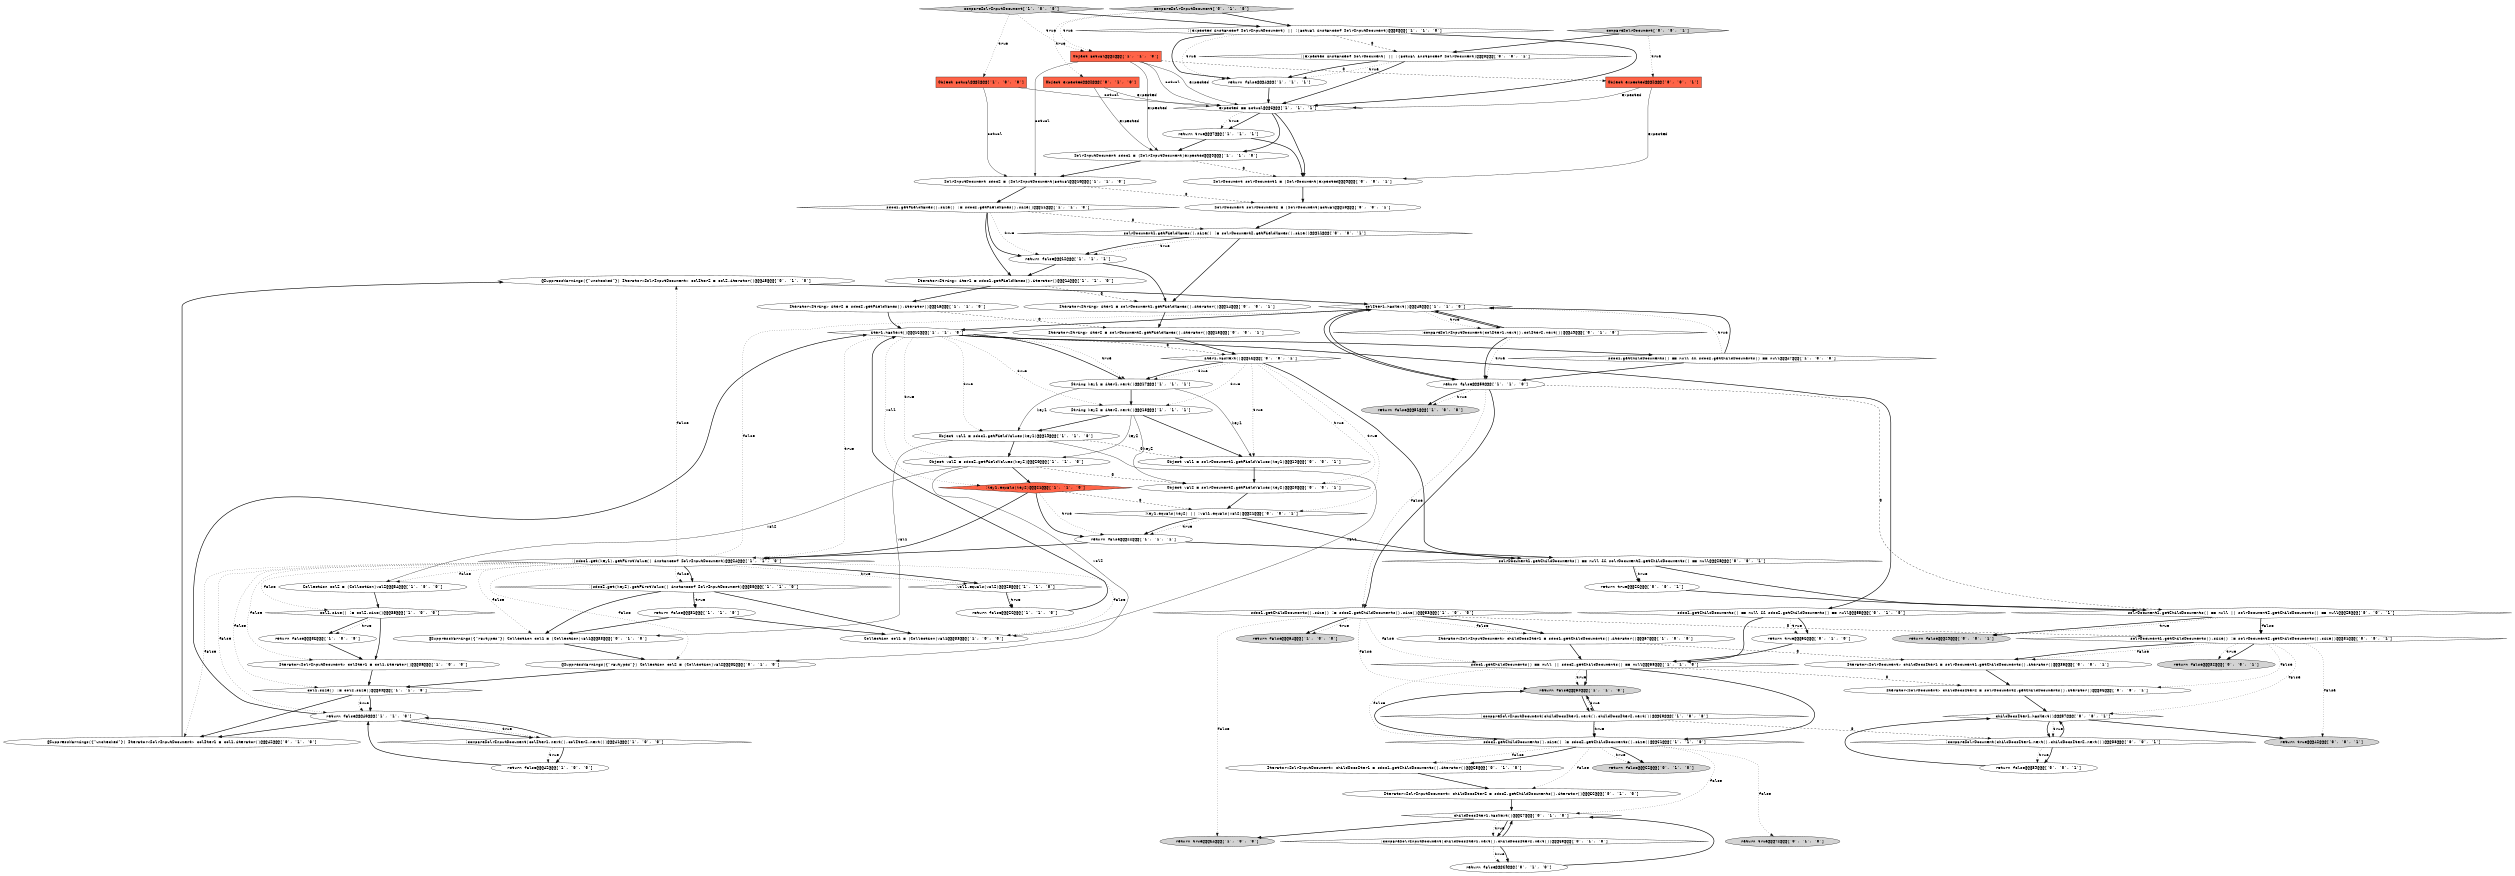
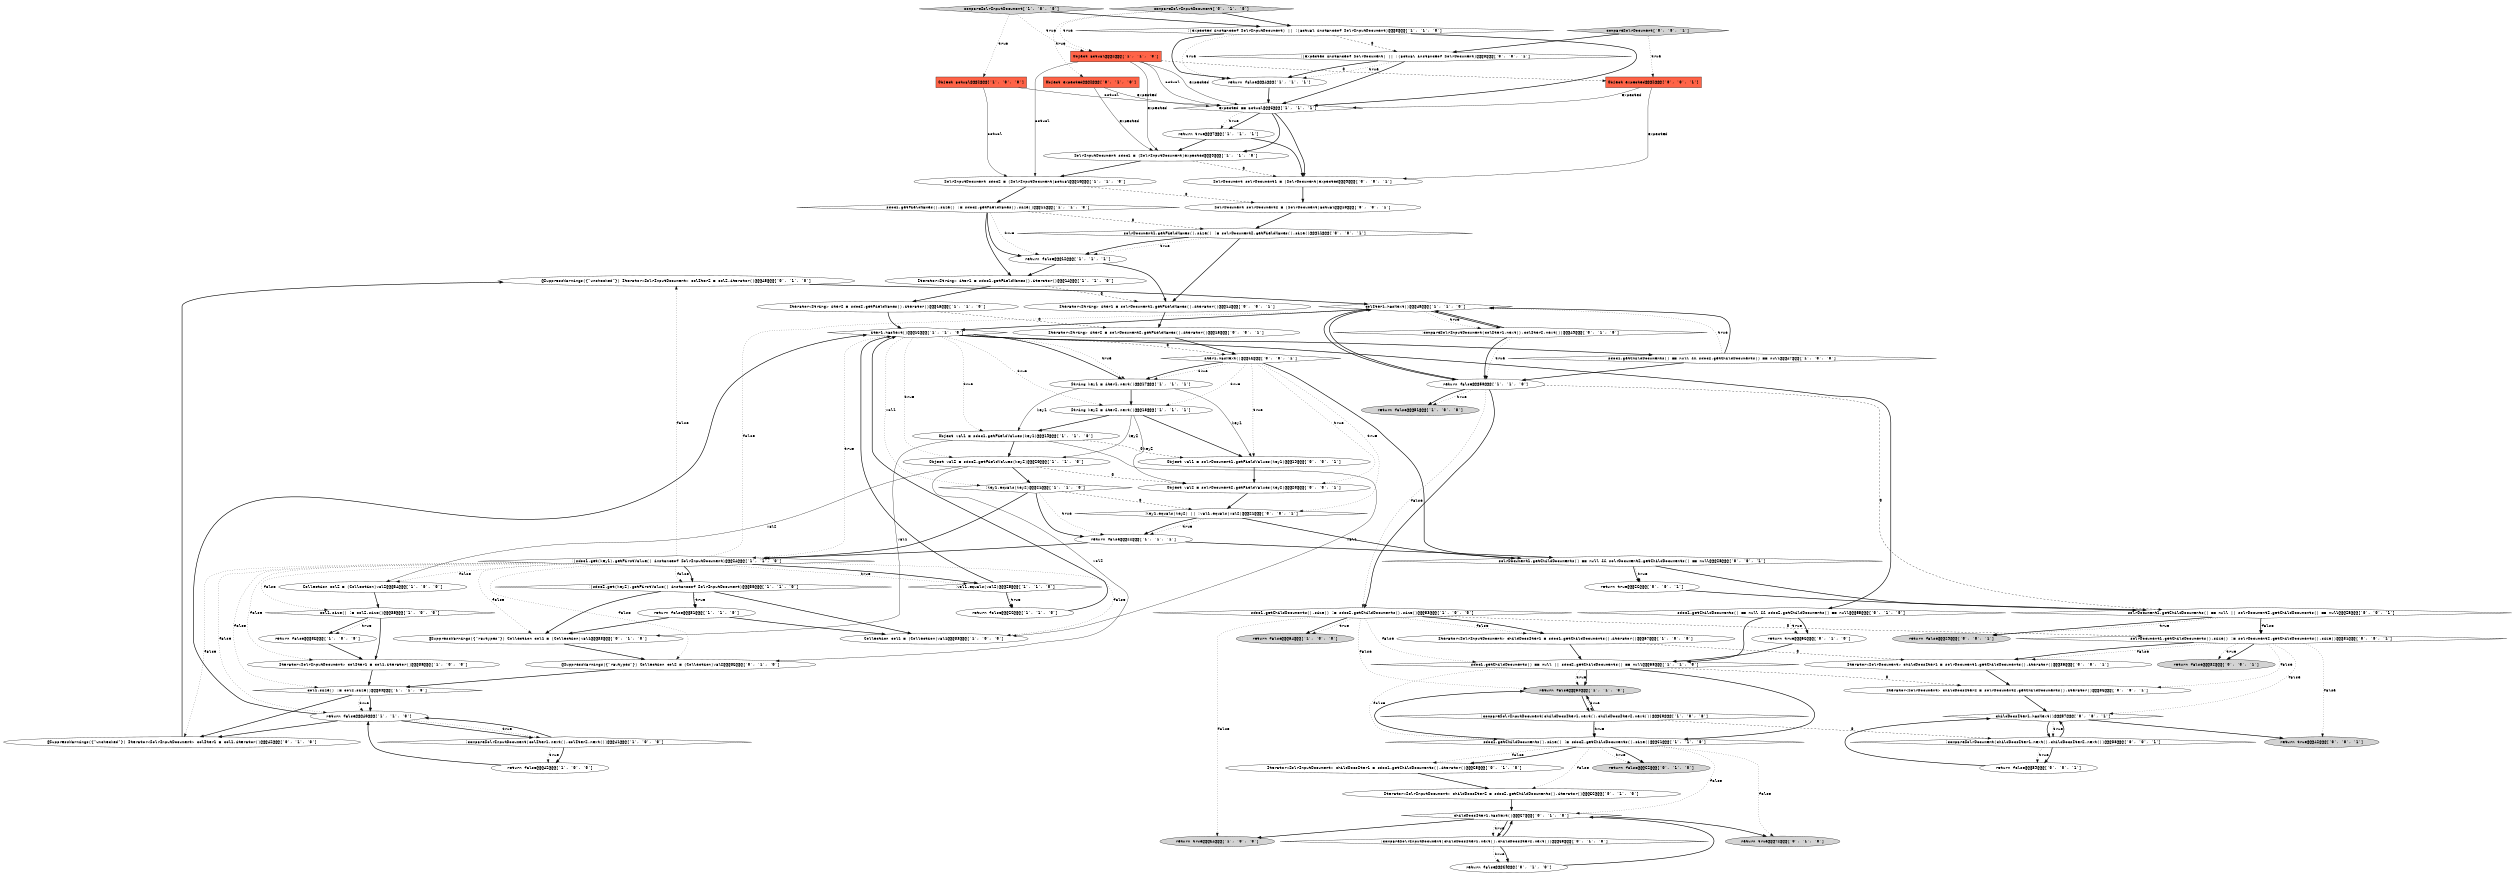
none -> (869, 482)
(1035, 488) -> (1035, 488)
none -> (1683, 822)
